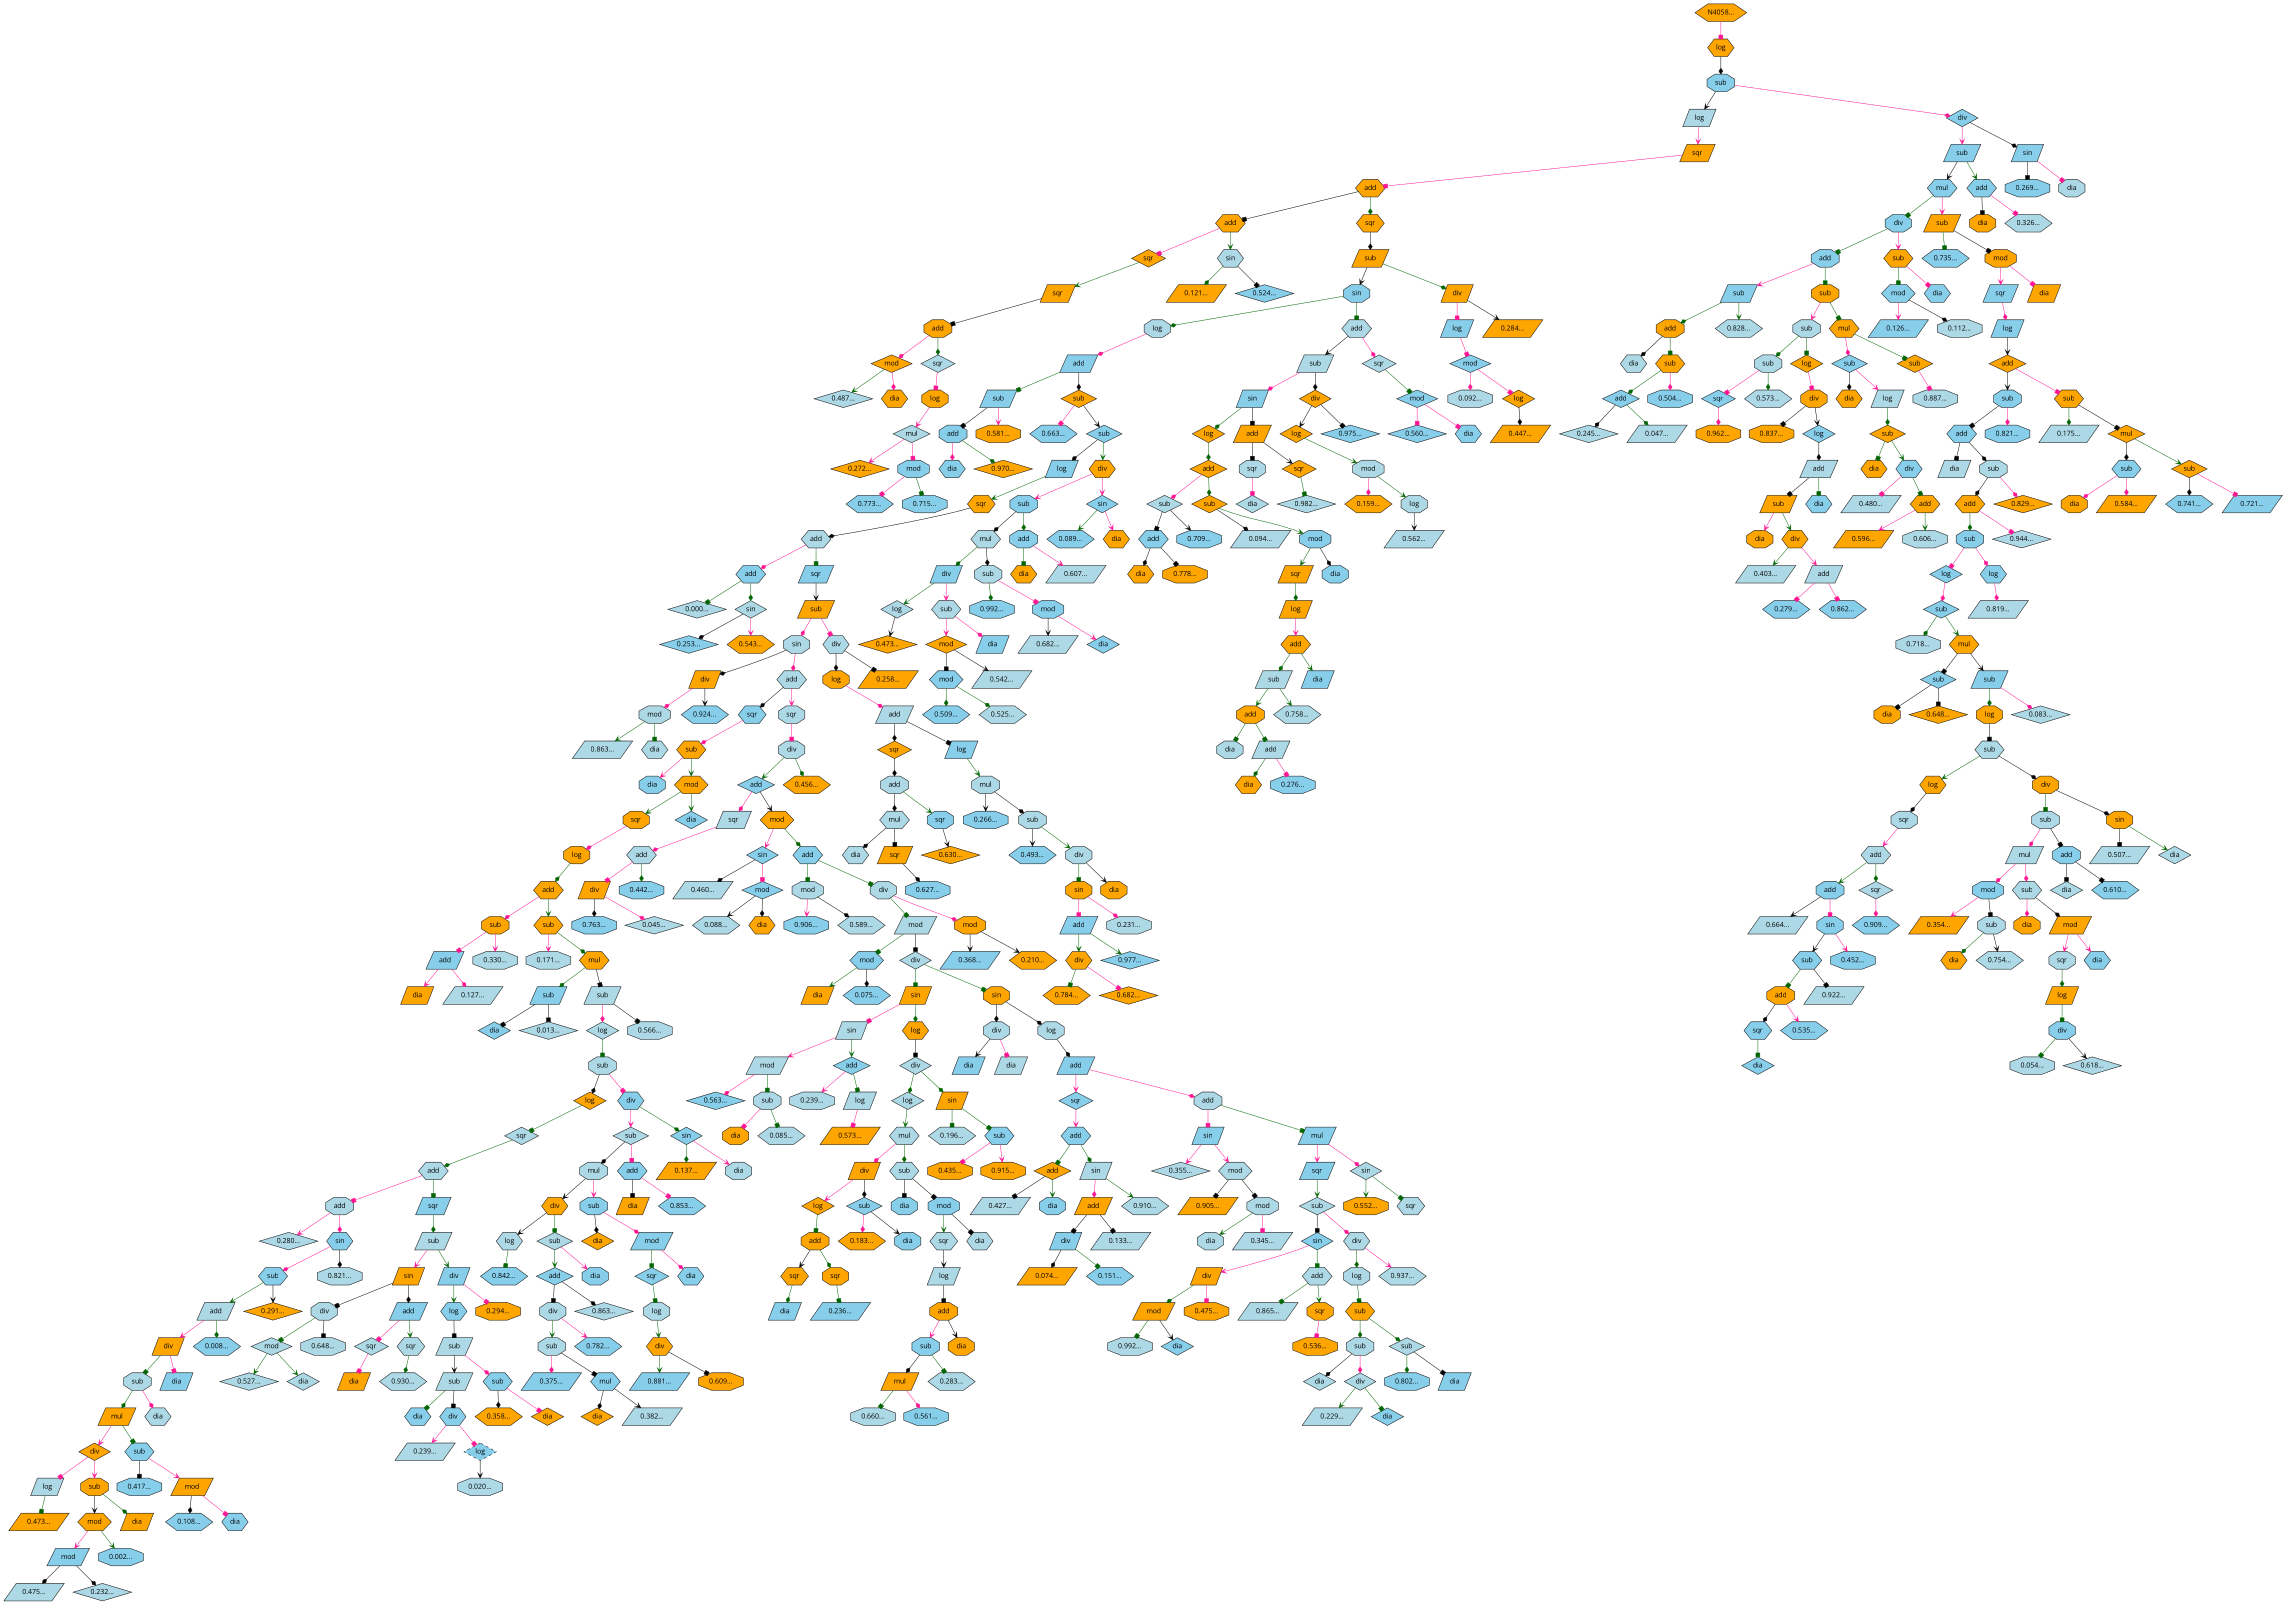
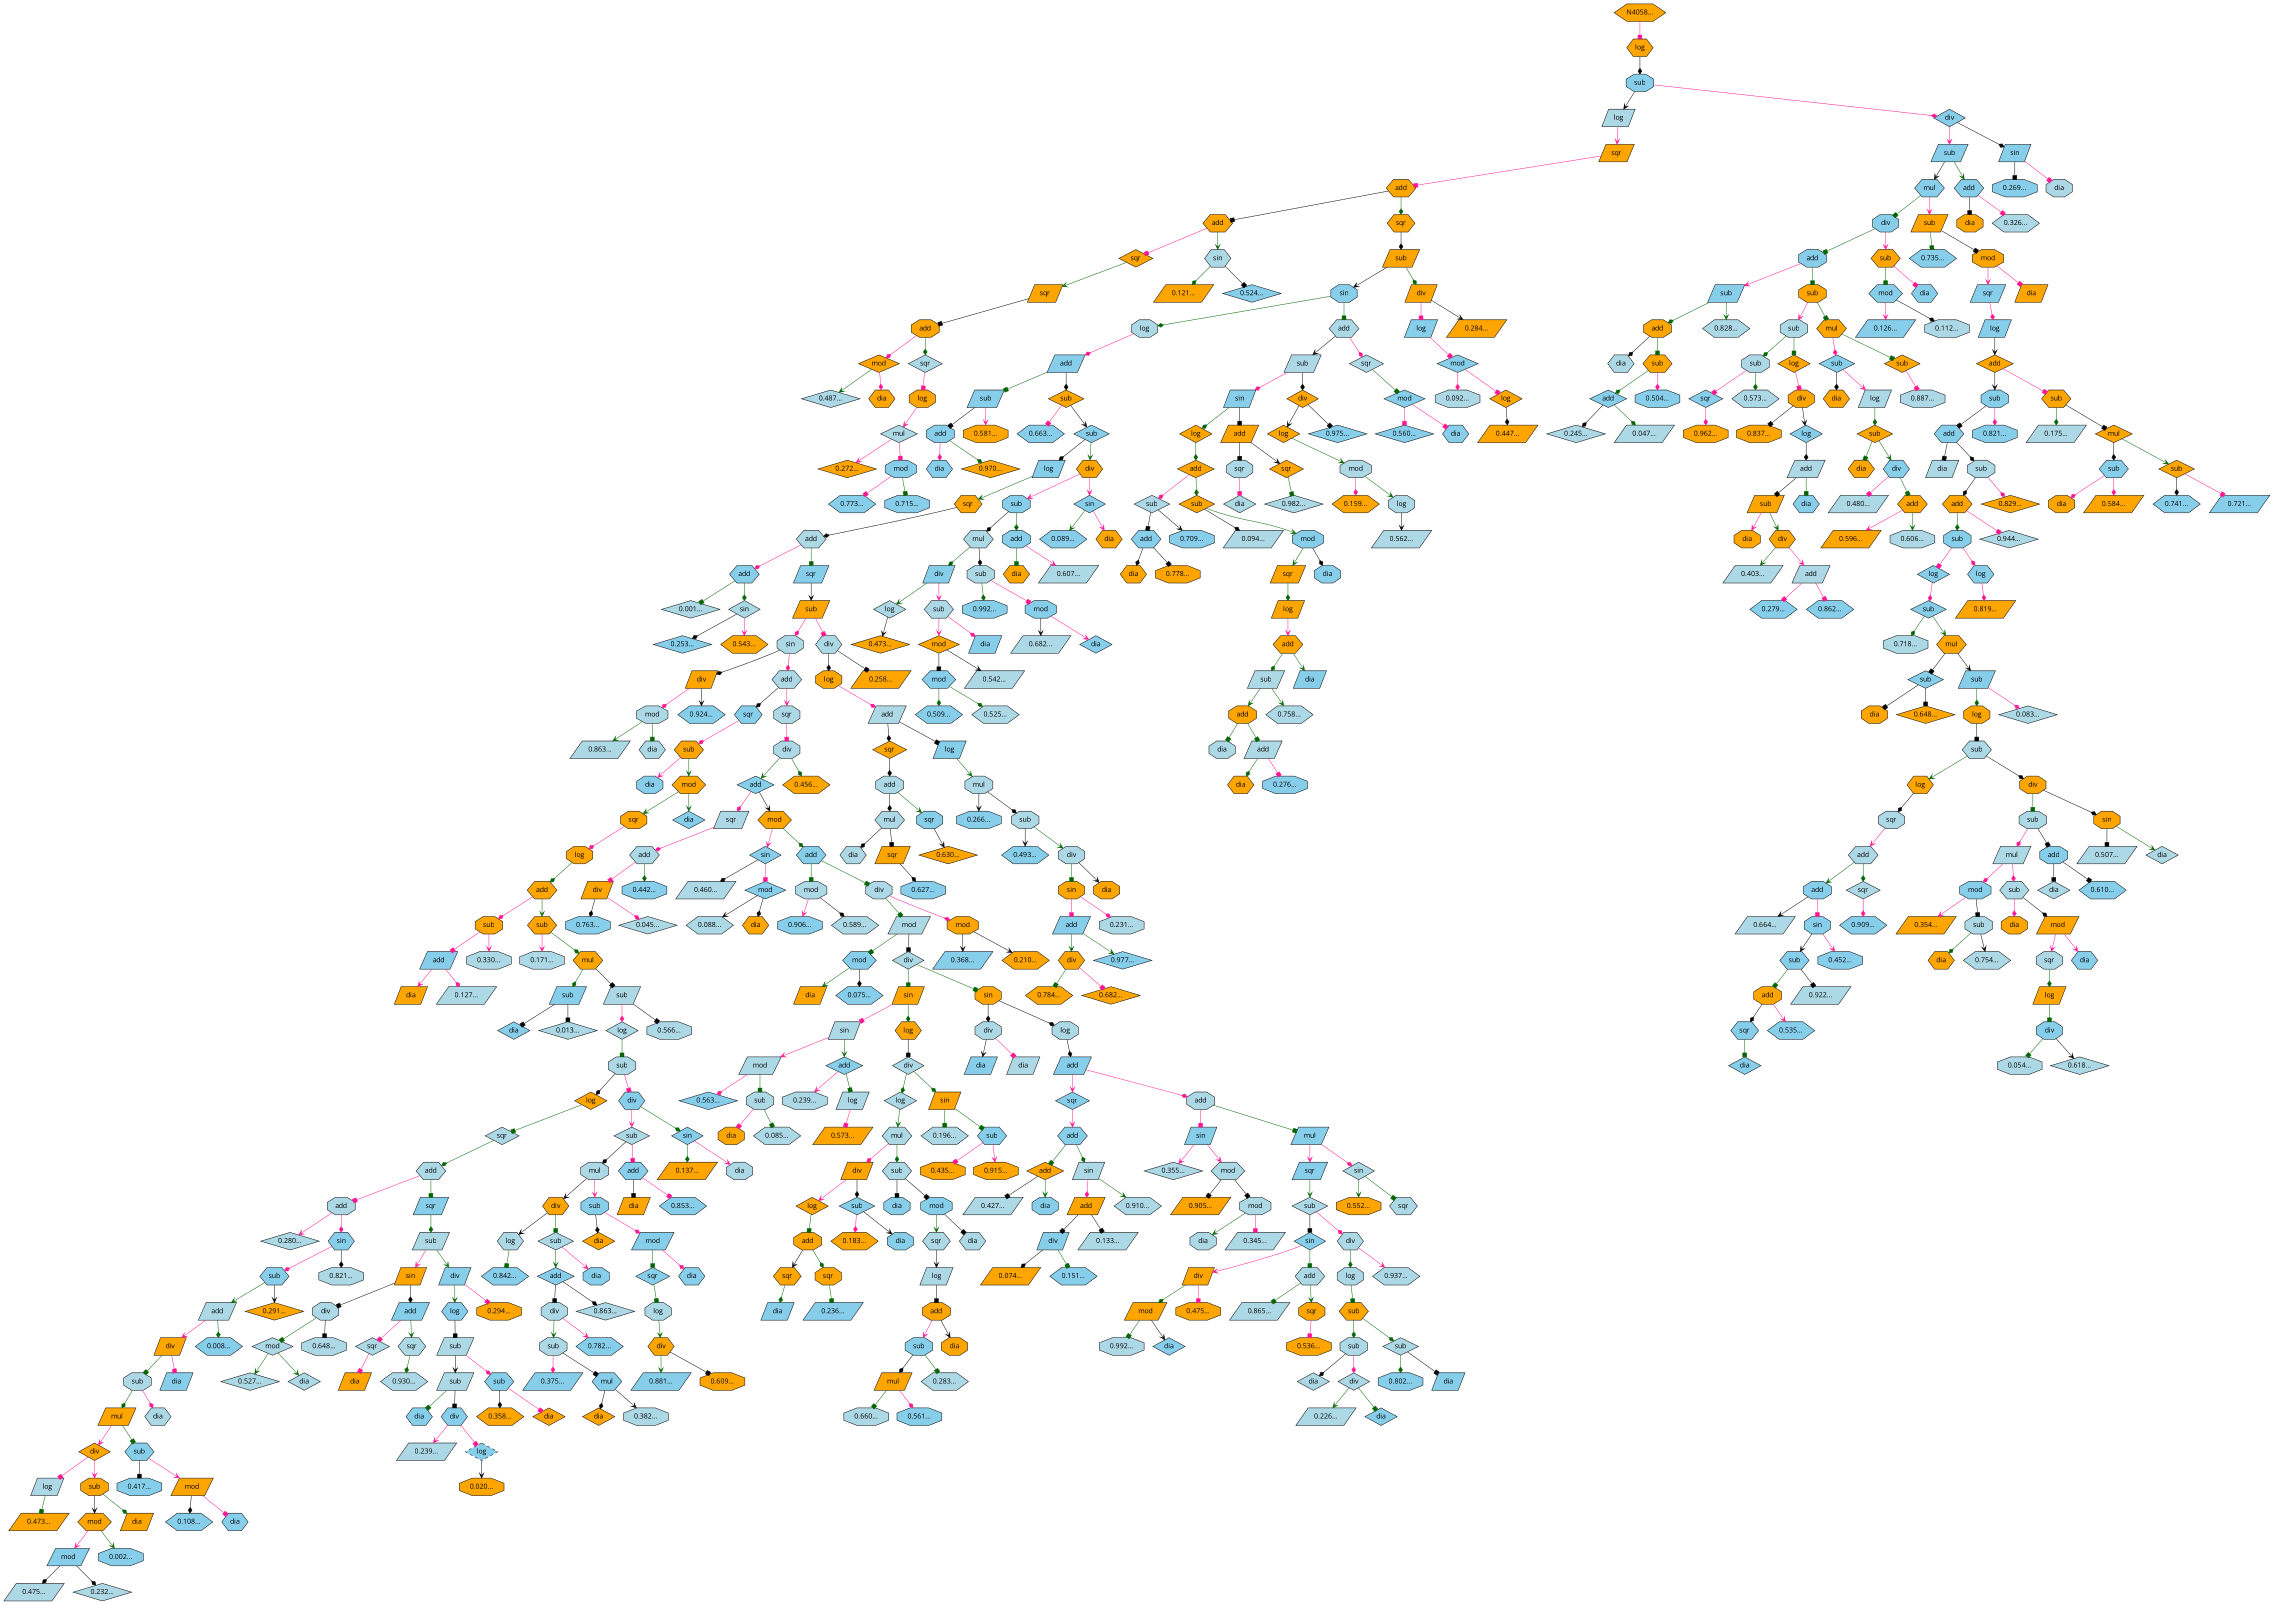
(697, 609) -> (691, 609)
(1998, 609) -> (1986, 609)
(652, 1417) -> (646, 1417)
(1332, 1417) -> (1326, 1417)
(480, 1487) -> (482, 1487)
